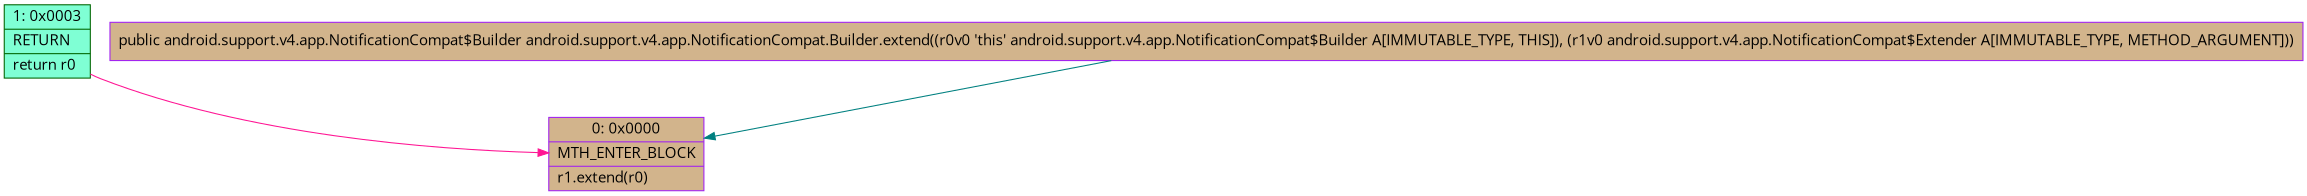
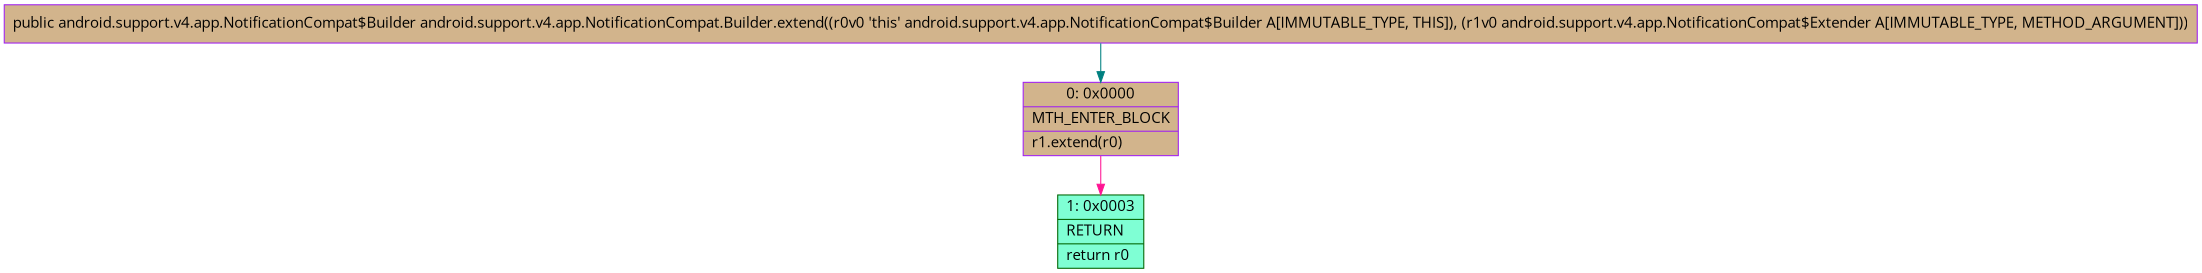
(311, 132) -> (1101, 170)
